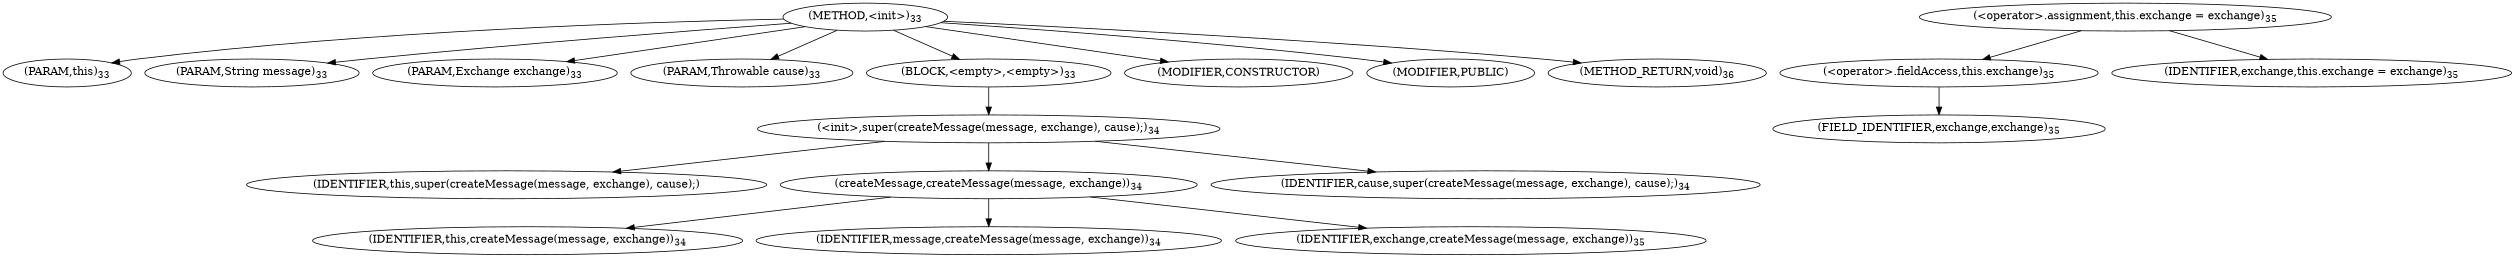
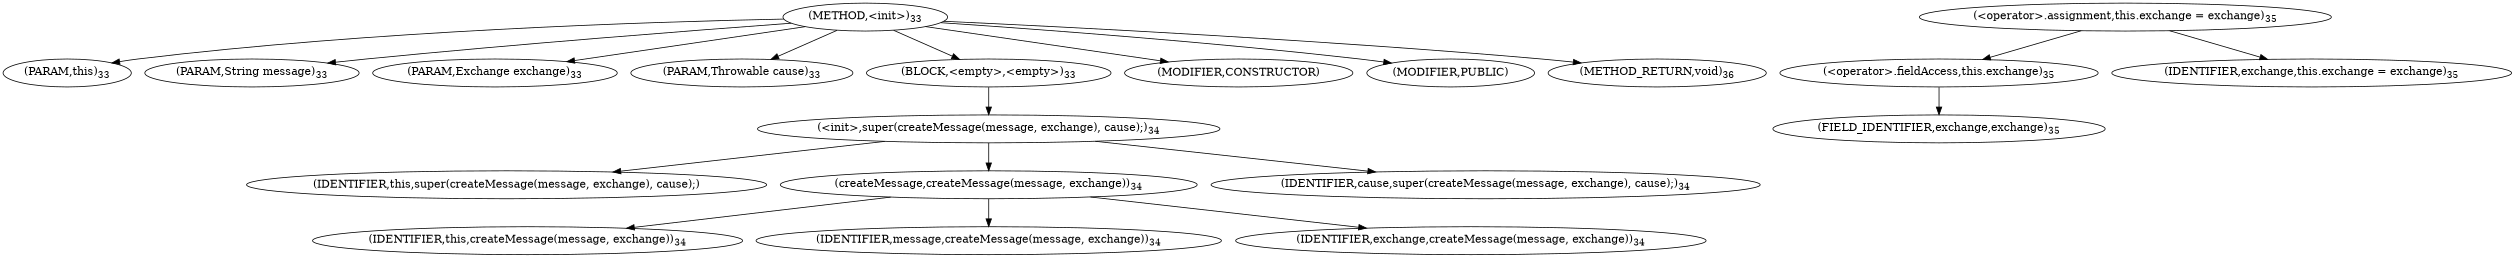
(1639, 240) -> (1639, 240)
